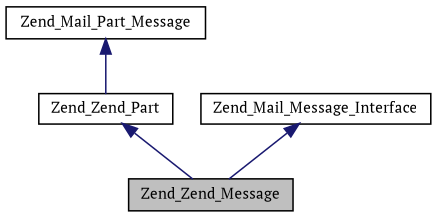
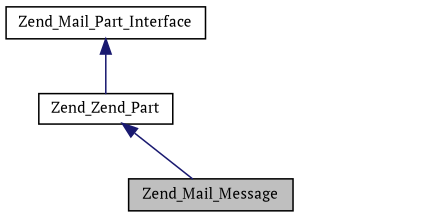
(106, 23) -> (106, 23)
(316, 109) -> none
(211, 195) -> (211, 195)
